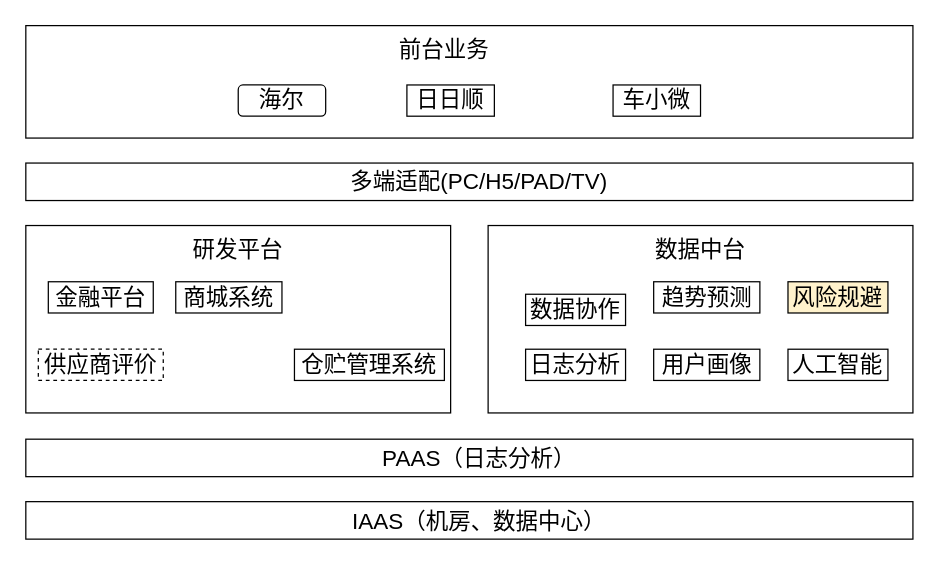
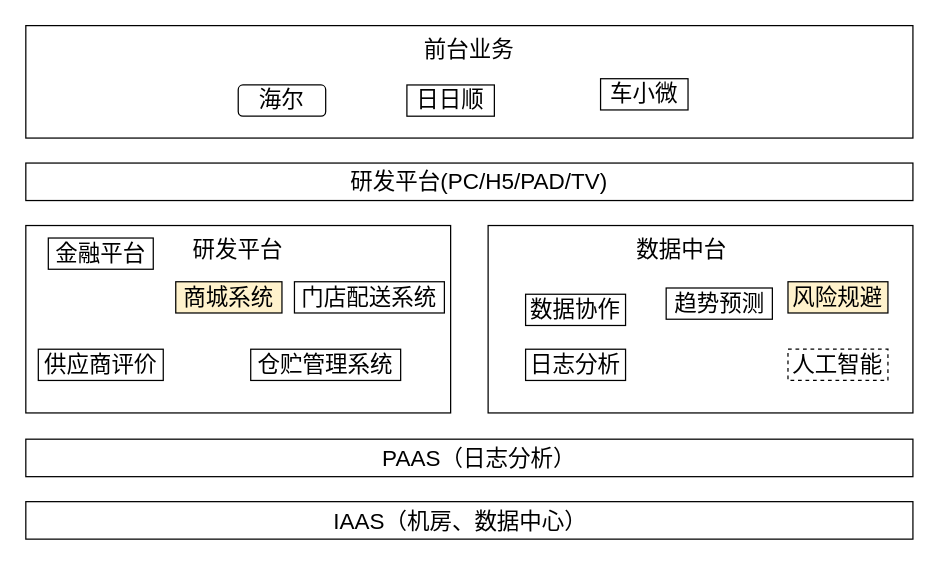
(444, 51) -> (469, 51)
(657, 101) -> (644, 94)
(479, 182) -> (479, 182)
(701, 251) -> (682, 251)
(101, 298) -> (101, 254)
(229, 298) -> (229, 298)
none -> (369, 298)
(707, 298) -> (719, 304)
(101, 365) -> (101, 365)
(369, 365) -> (326, 365)
(707, 365) -> none
(838, 365) -> (838, 365)
(479, 522) -> (461, 522)
